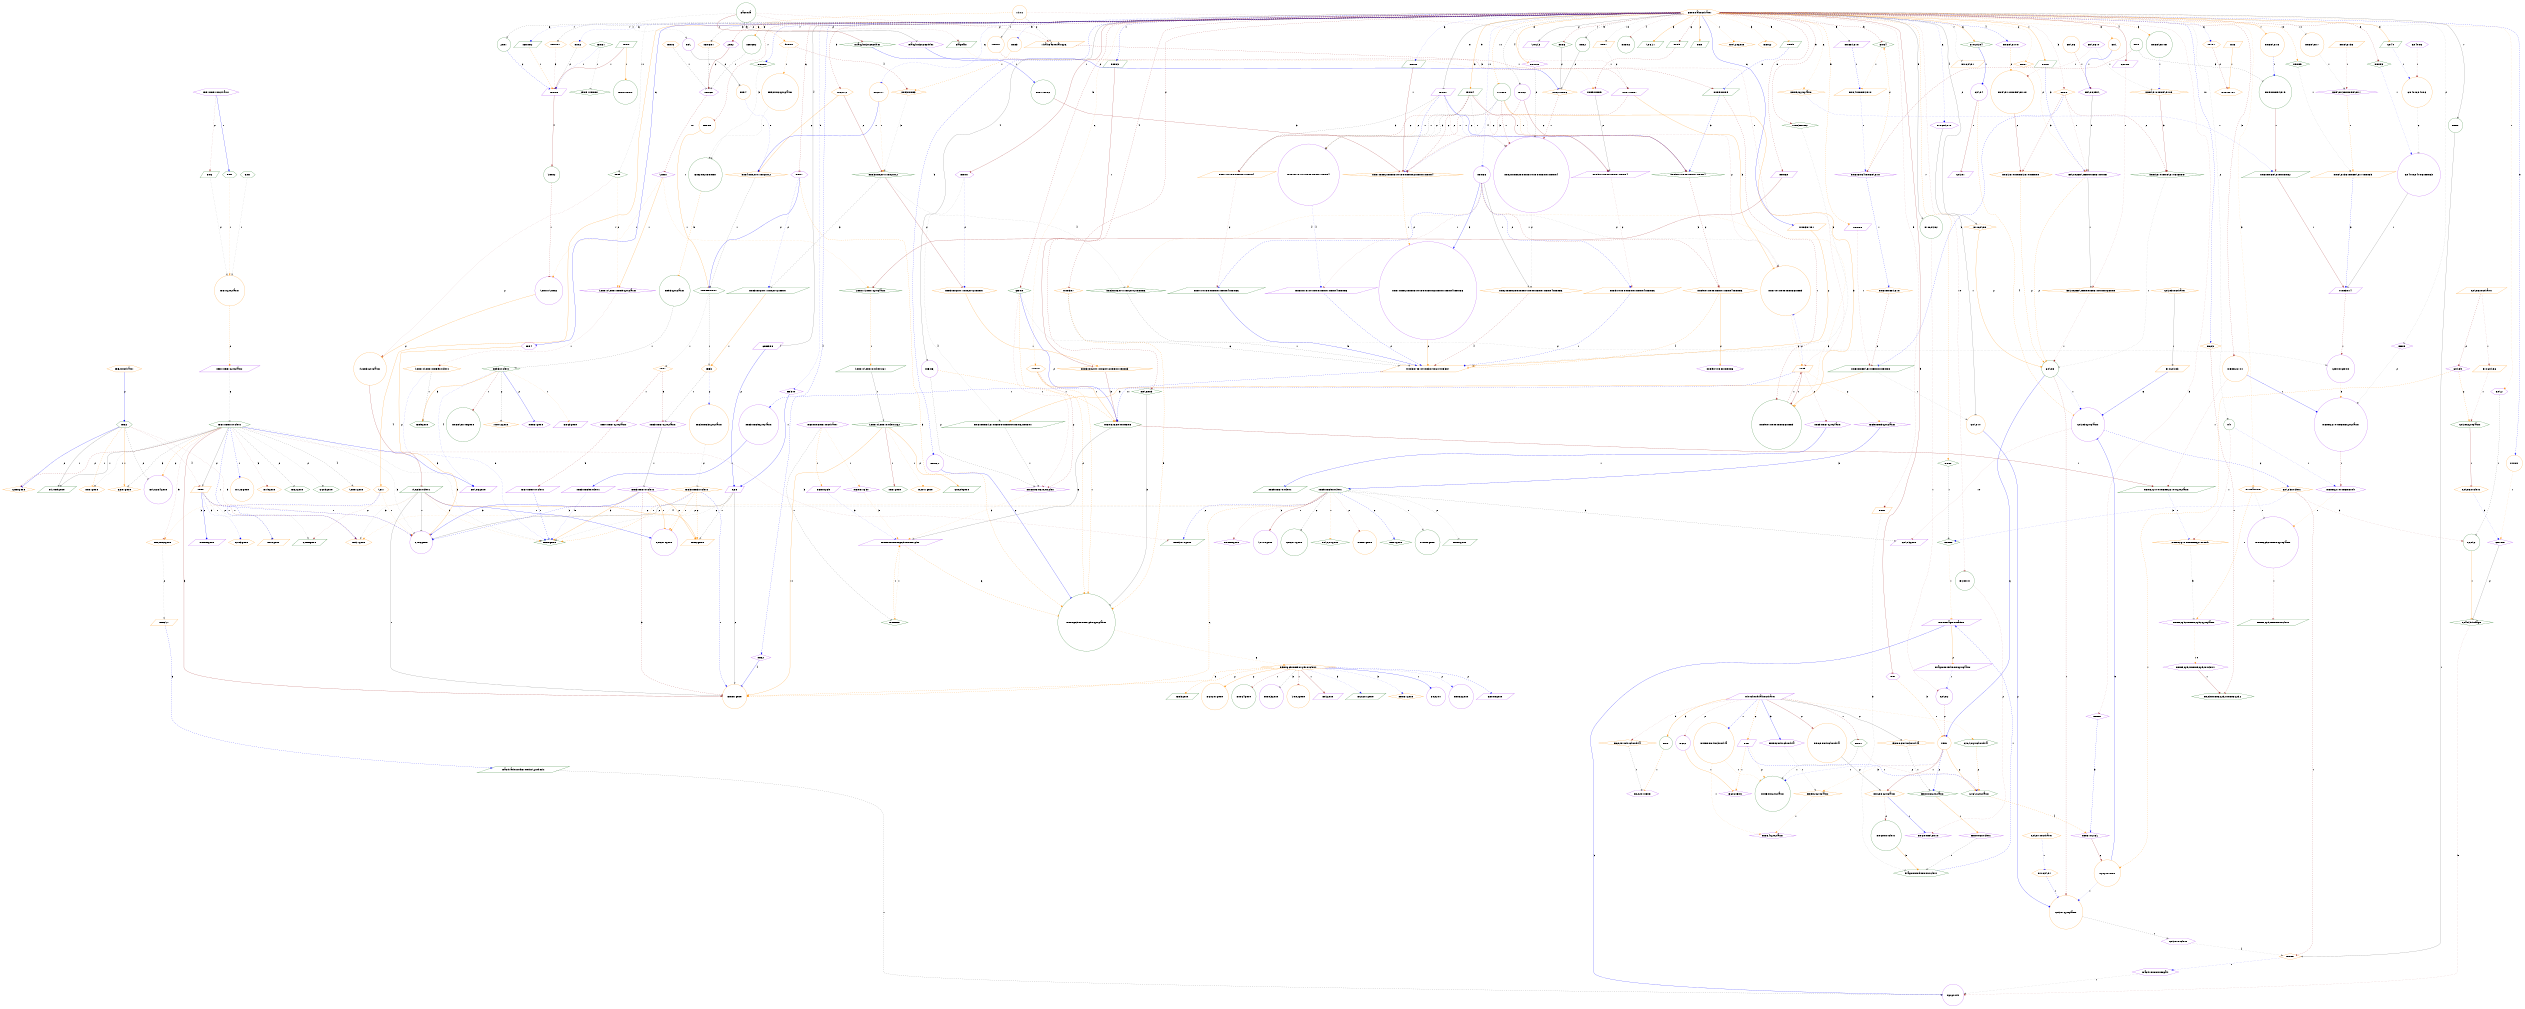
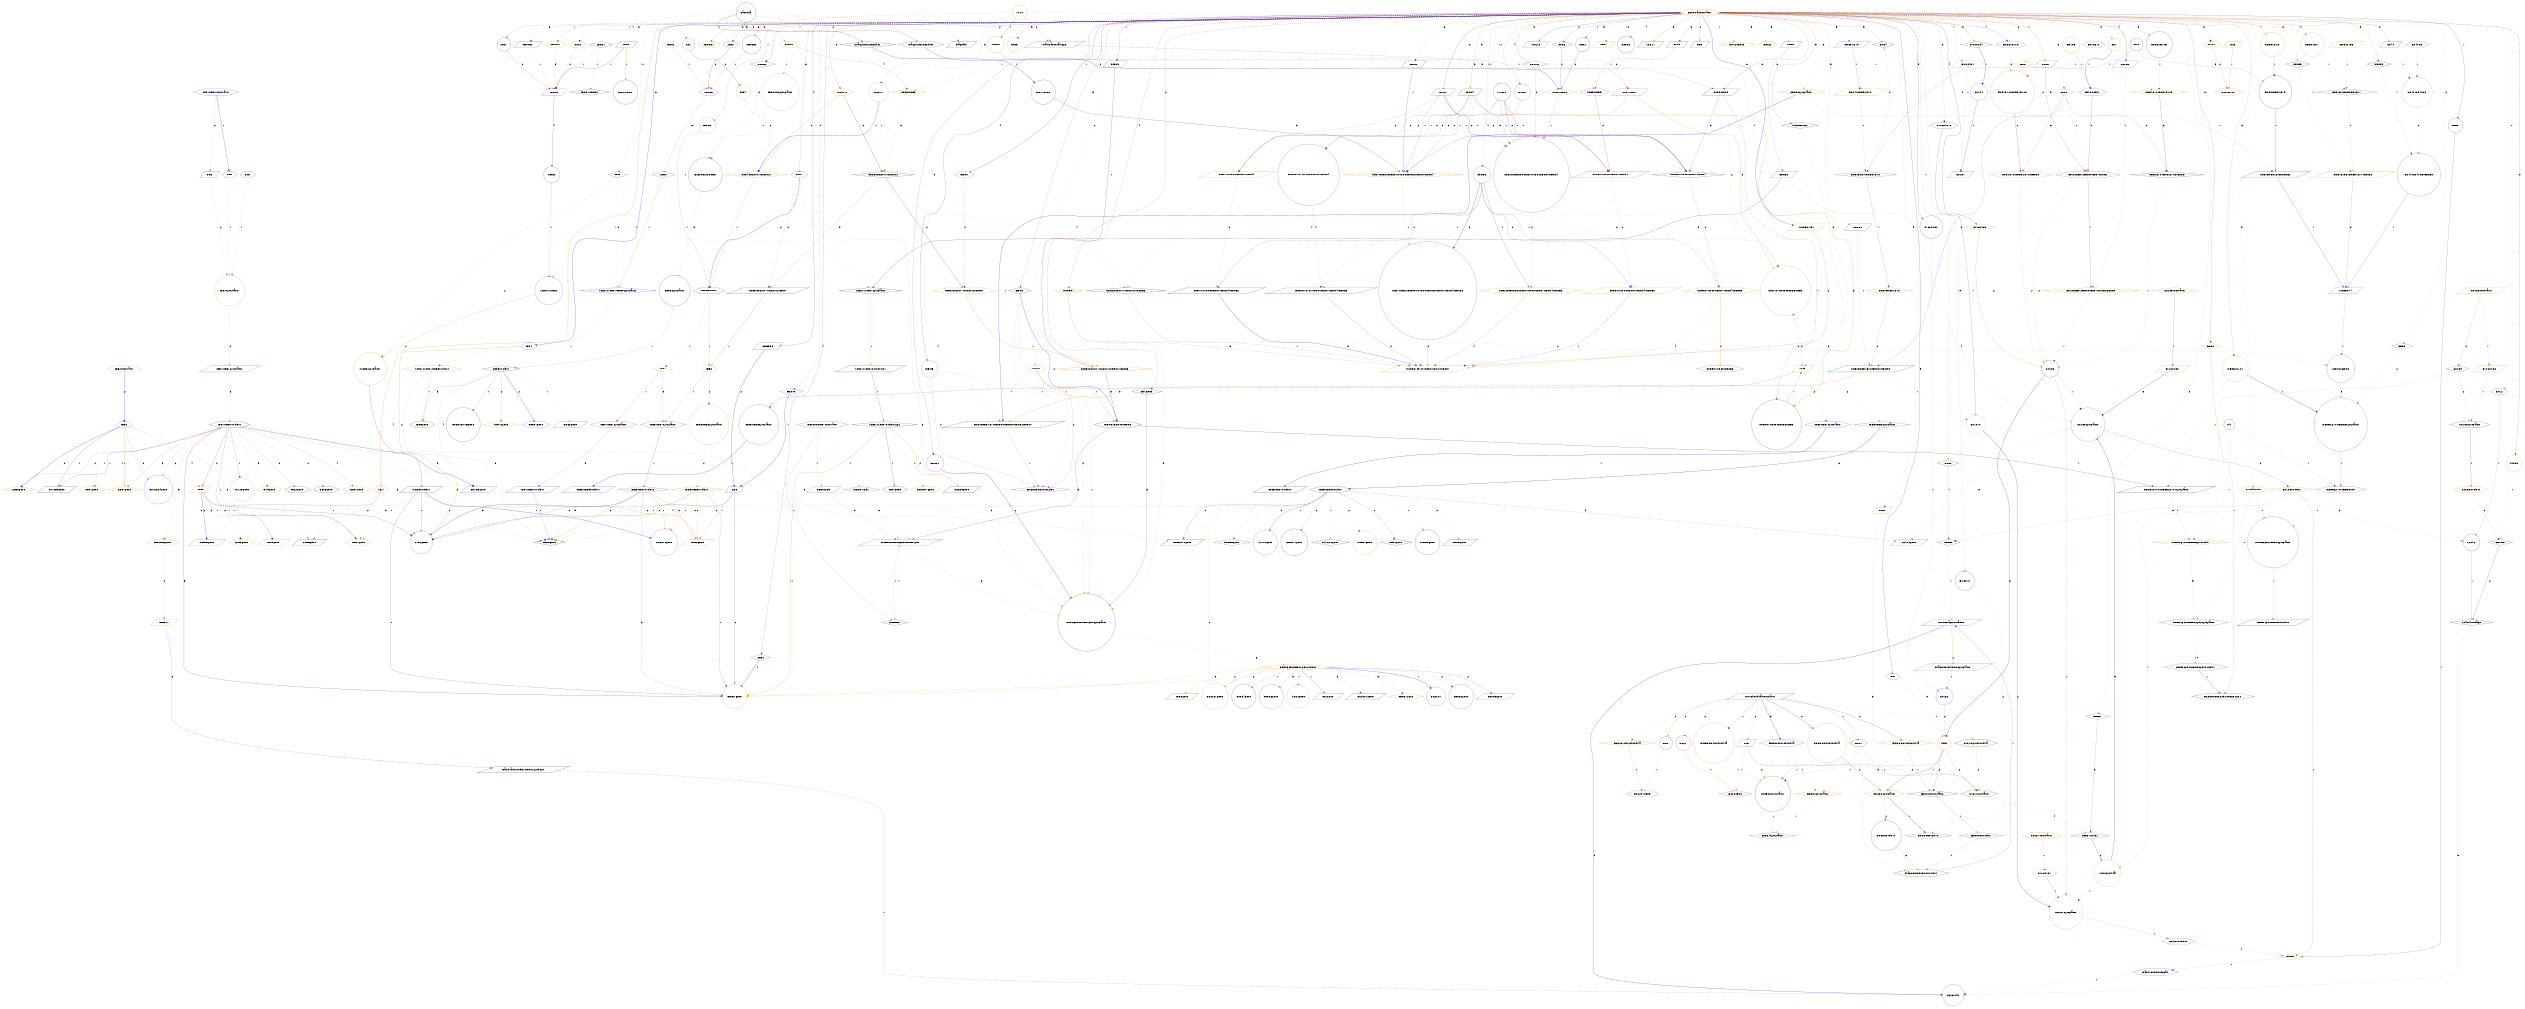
(2195, 33) -> none
(1054, 45) -> (1054, 45)
(709, 68) -> none
none -> (1964, 118)
(1542, 133) -> (1549, 136)
(1309, 175) -> (1309, 175)
none -> (1399, 214)
(1858, 227) -> (1858, 227)
(2015, 262) -> (1935, 284)
(1238, 380) -> none
(1798, 388) -> none
(124, 425) -> (124, 425)
(926, 490) -> (926, 490)
(1716, 812) -> (1773, 822)
(2107, 873) -> (2107, 873)
